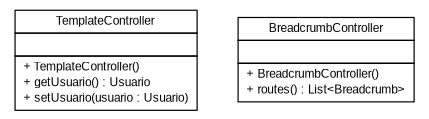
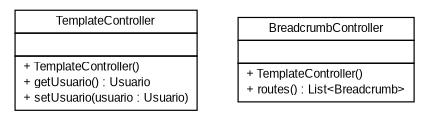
(313, 74) -> (305, 74)
